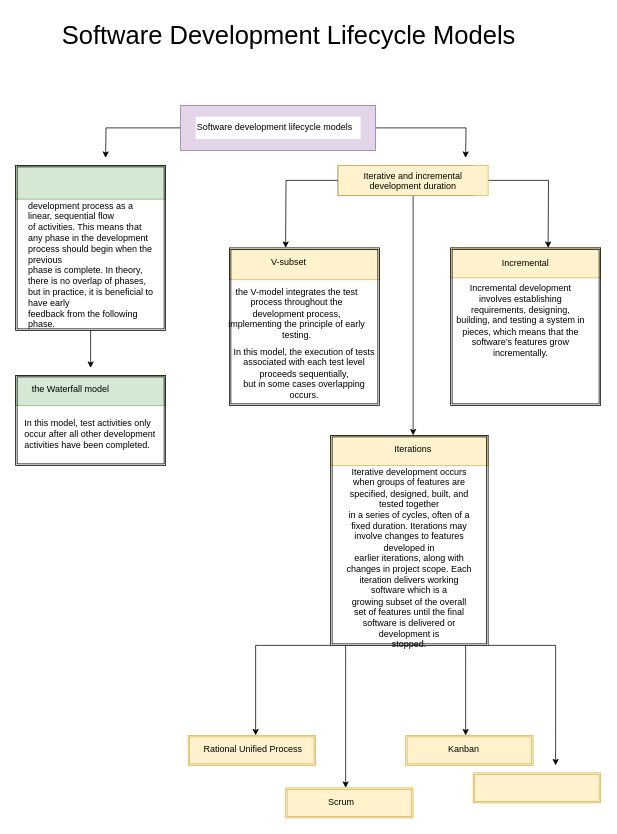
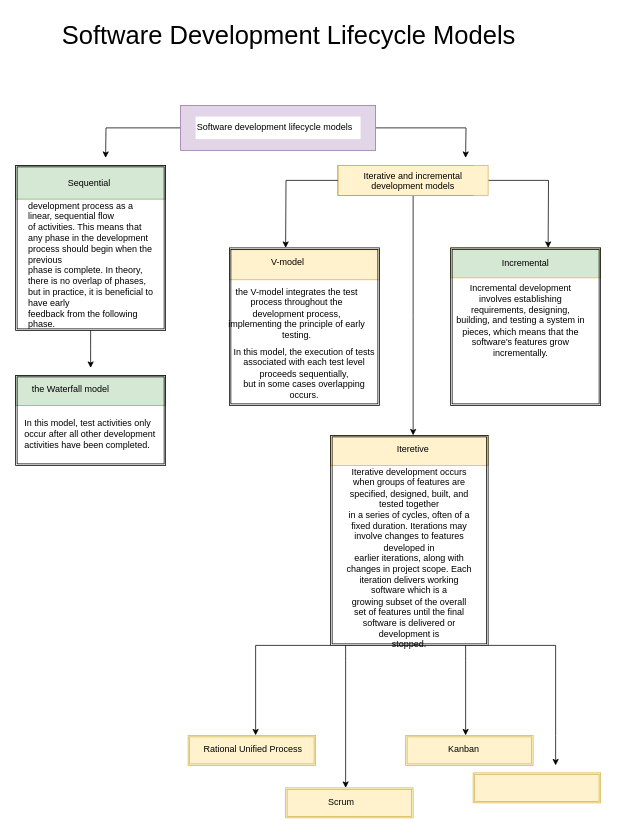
(413, 181) -> (413, 181)
none -> (90, 182)
(291, 262) -> (288, 262)
(525, 263) -> (525, 263)
(413, 450) -> (413, 450)
